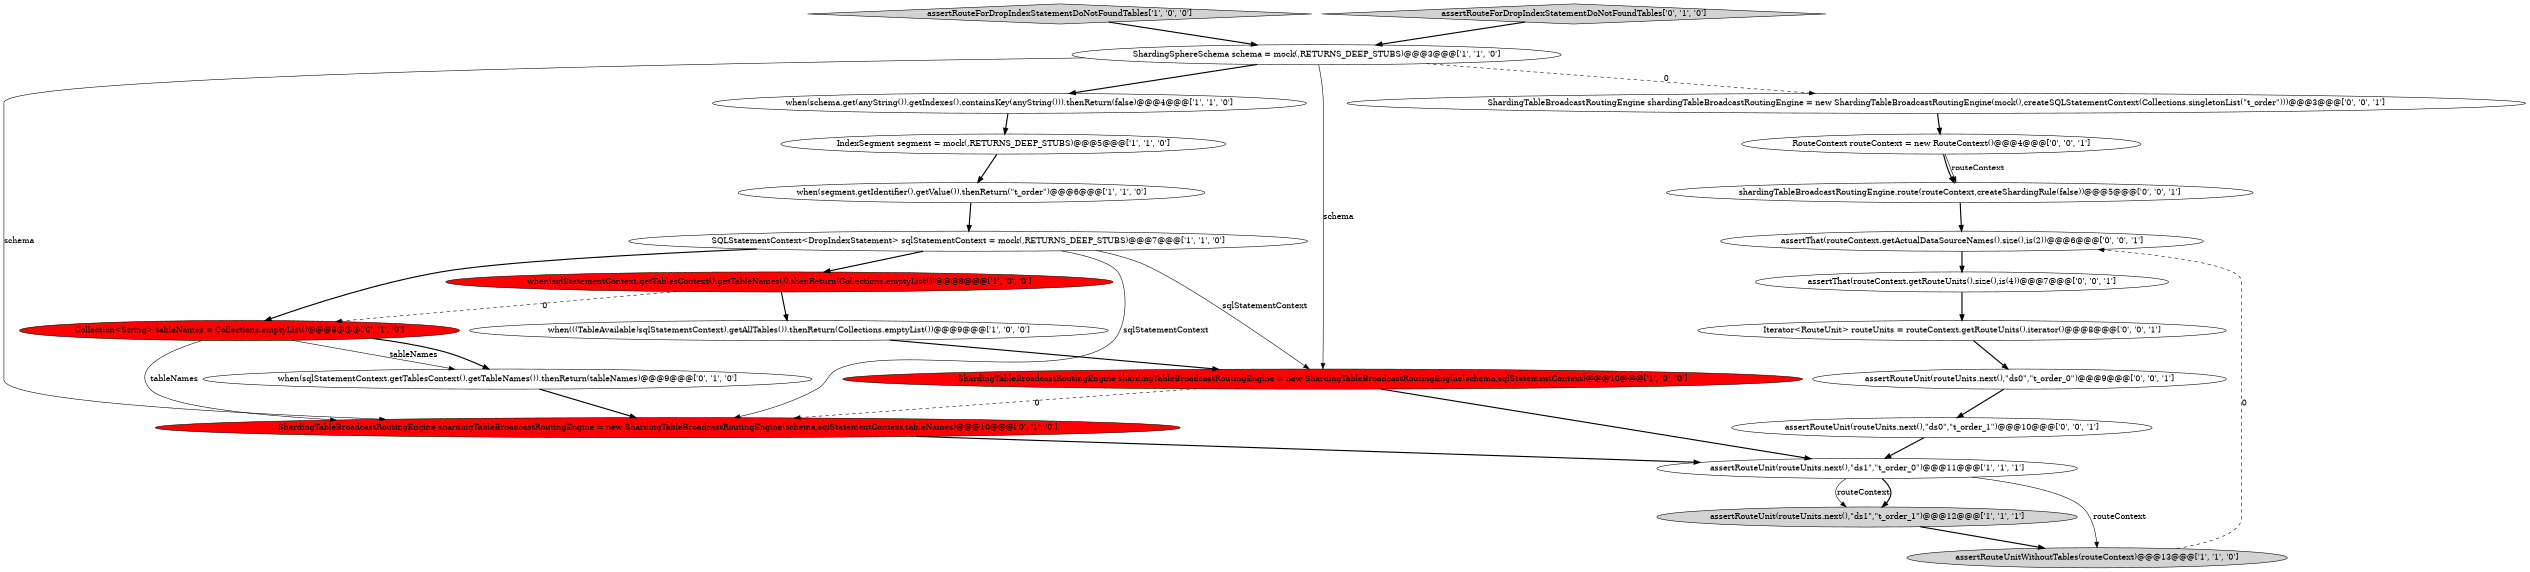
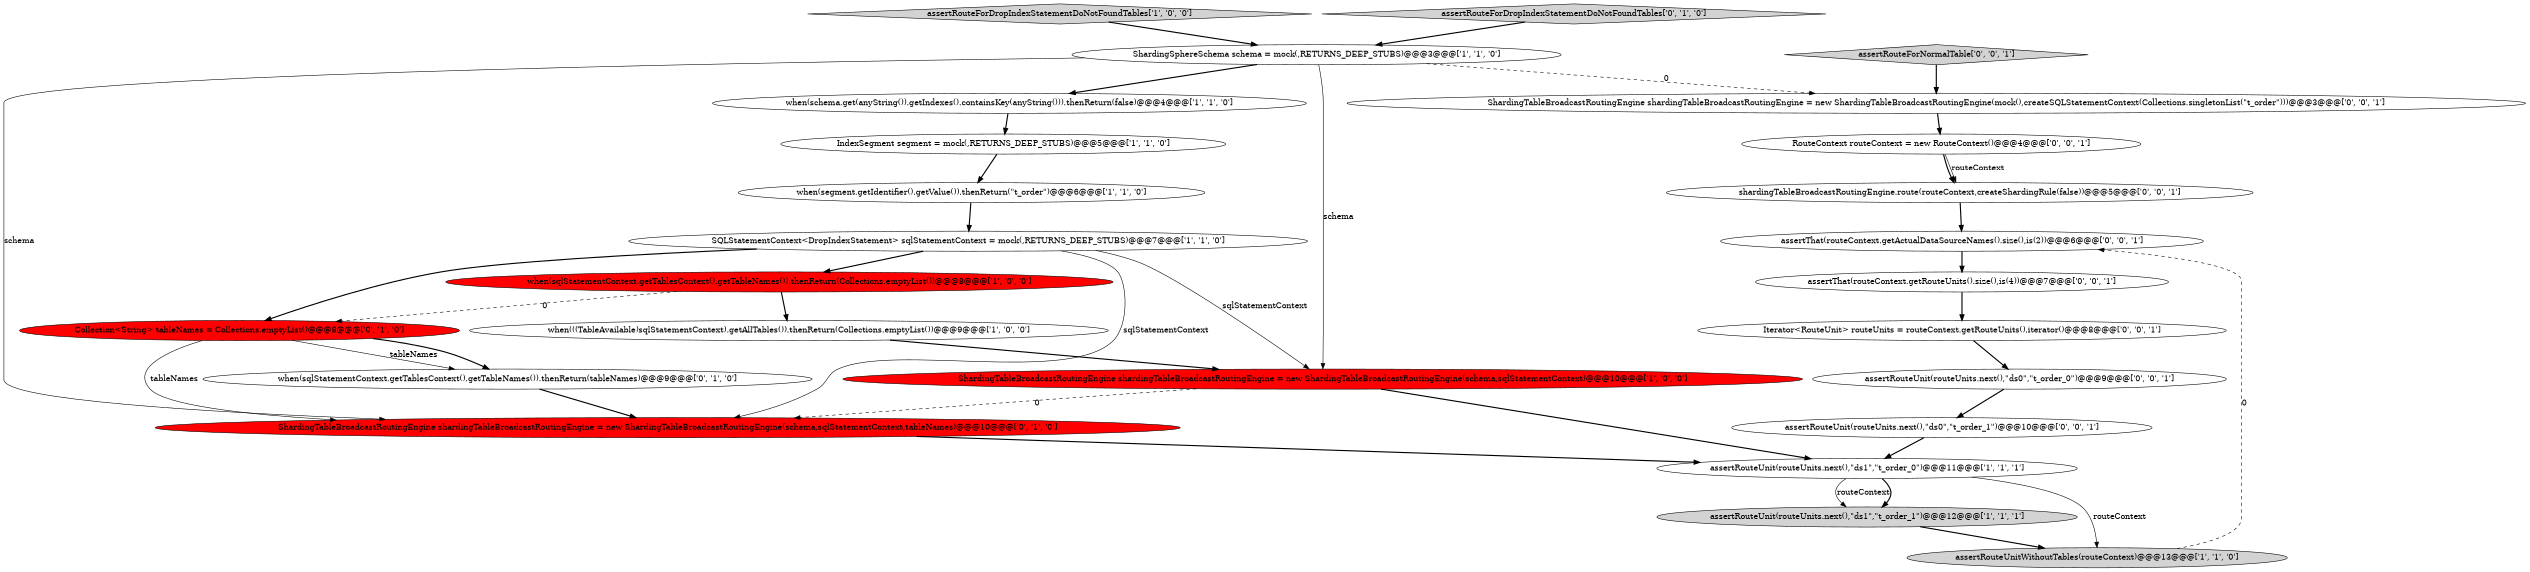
none -> (1936, 55)
